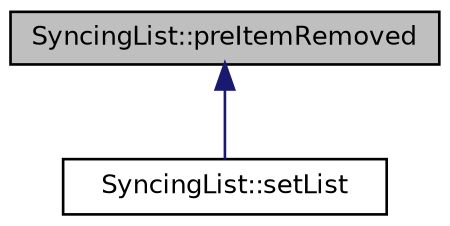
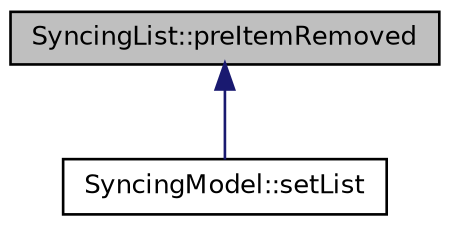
(225, 187) -> (225, 187)
